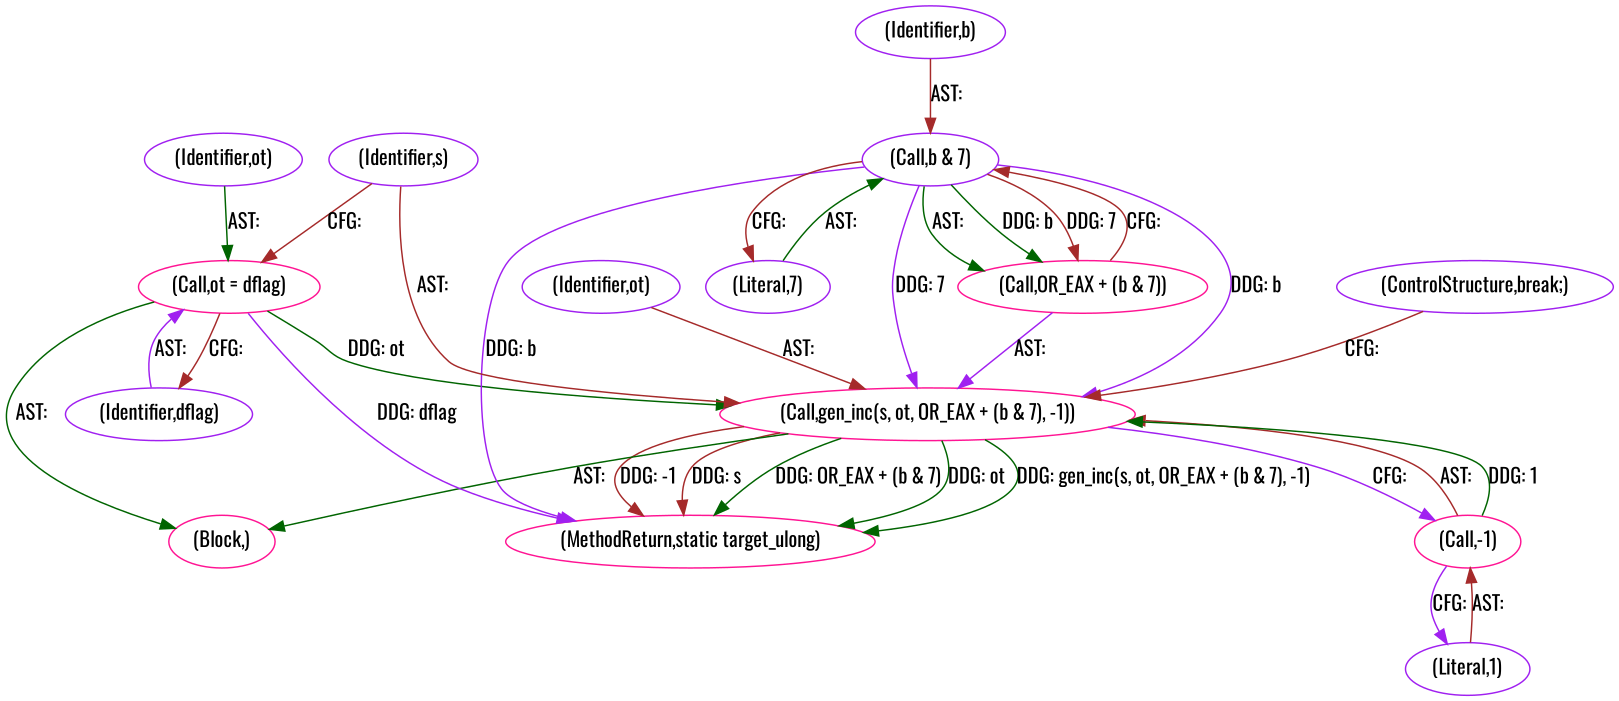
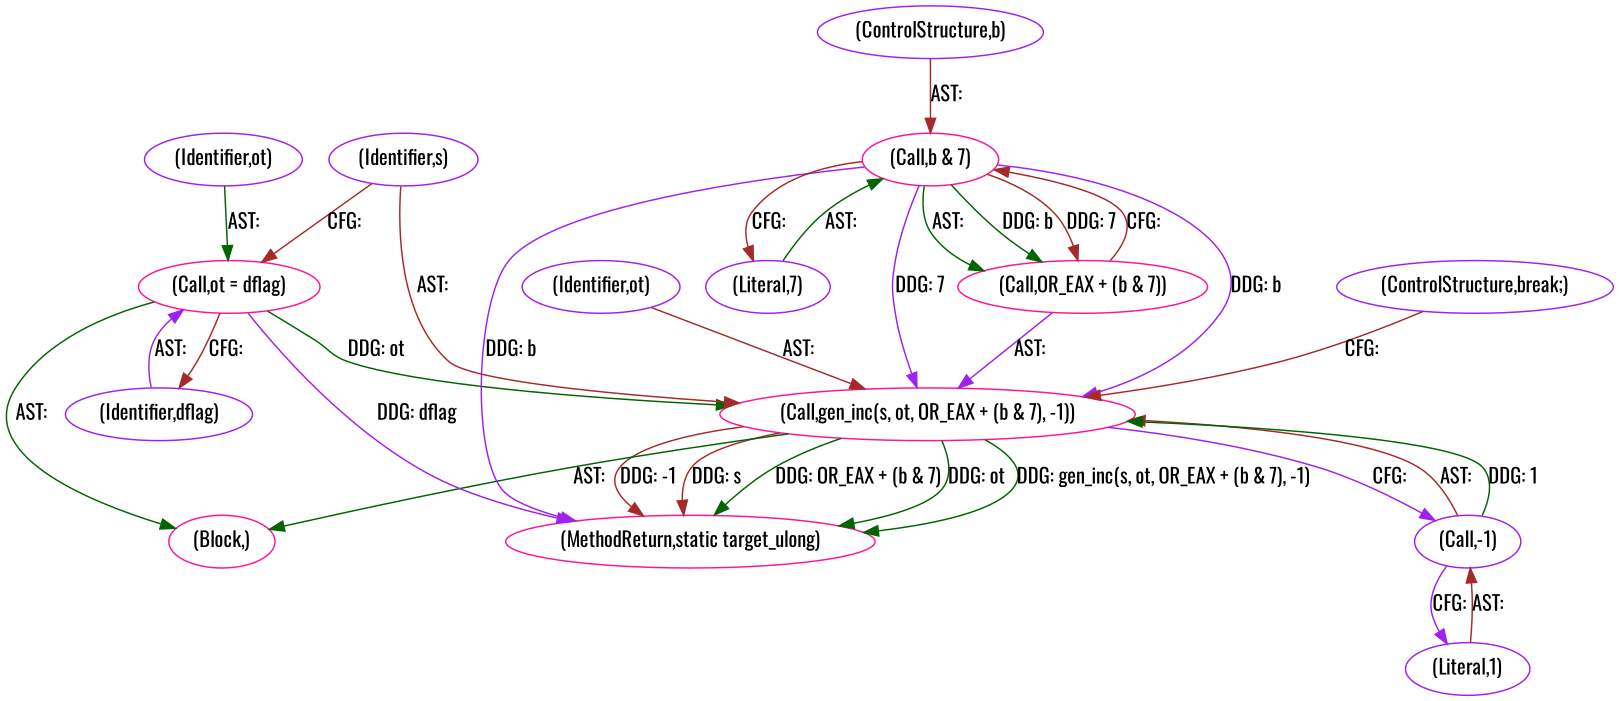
(930, 32) -> (930, 32)
(930, 160) -> (930, 160)
(1468, 542) -> (1468, 542)
